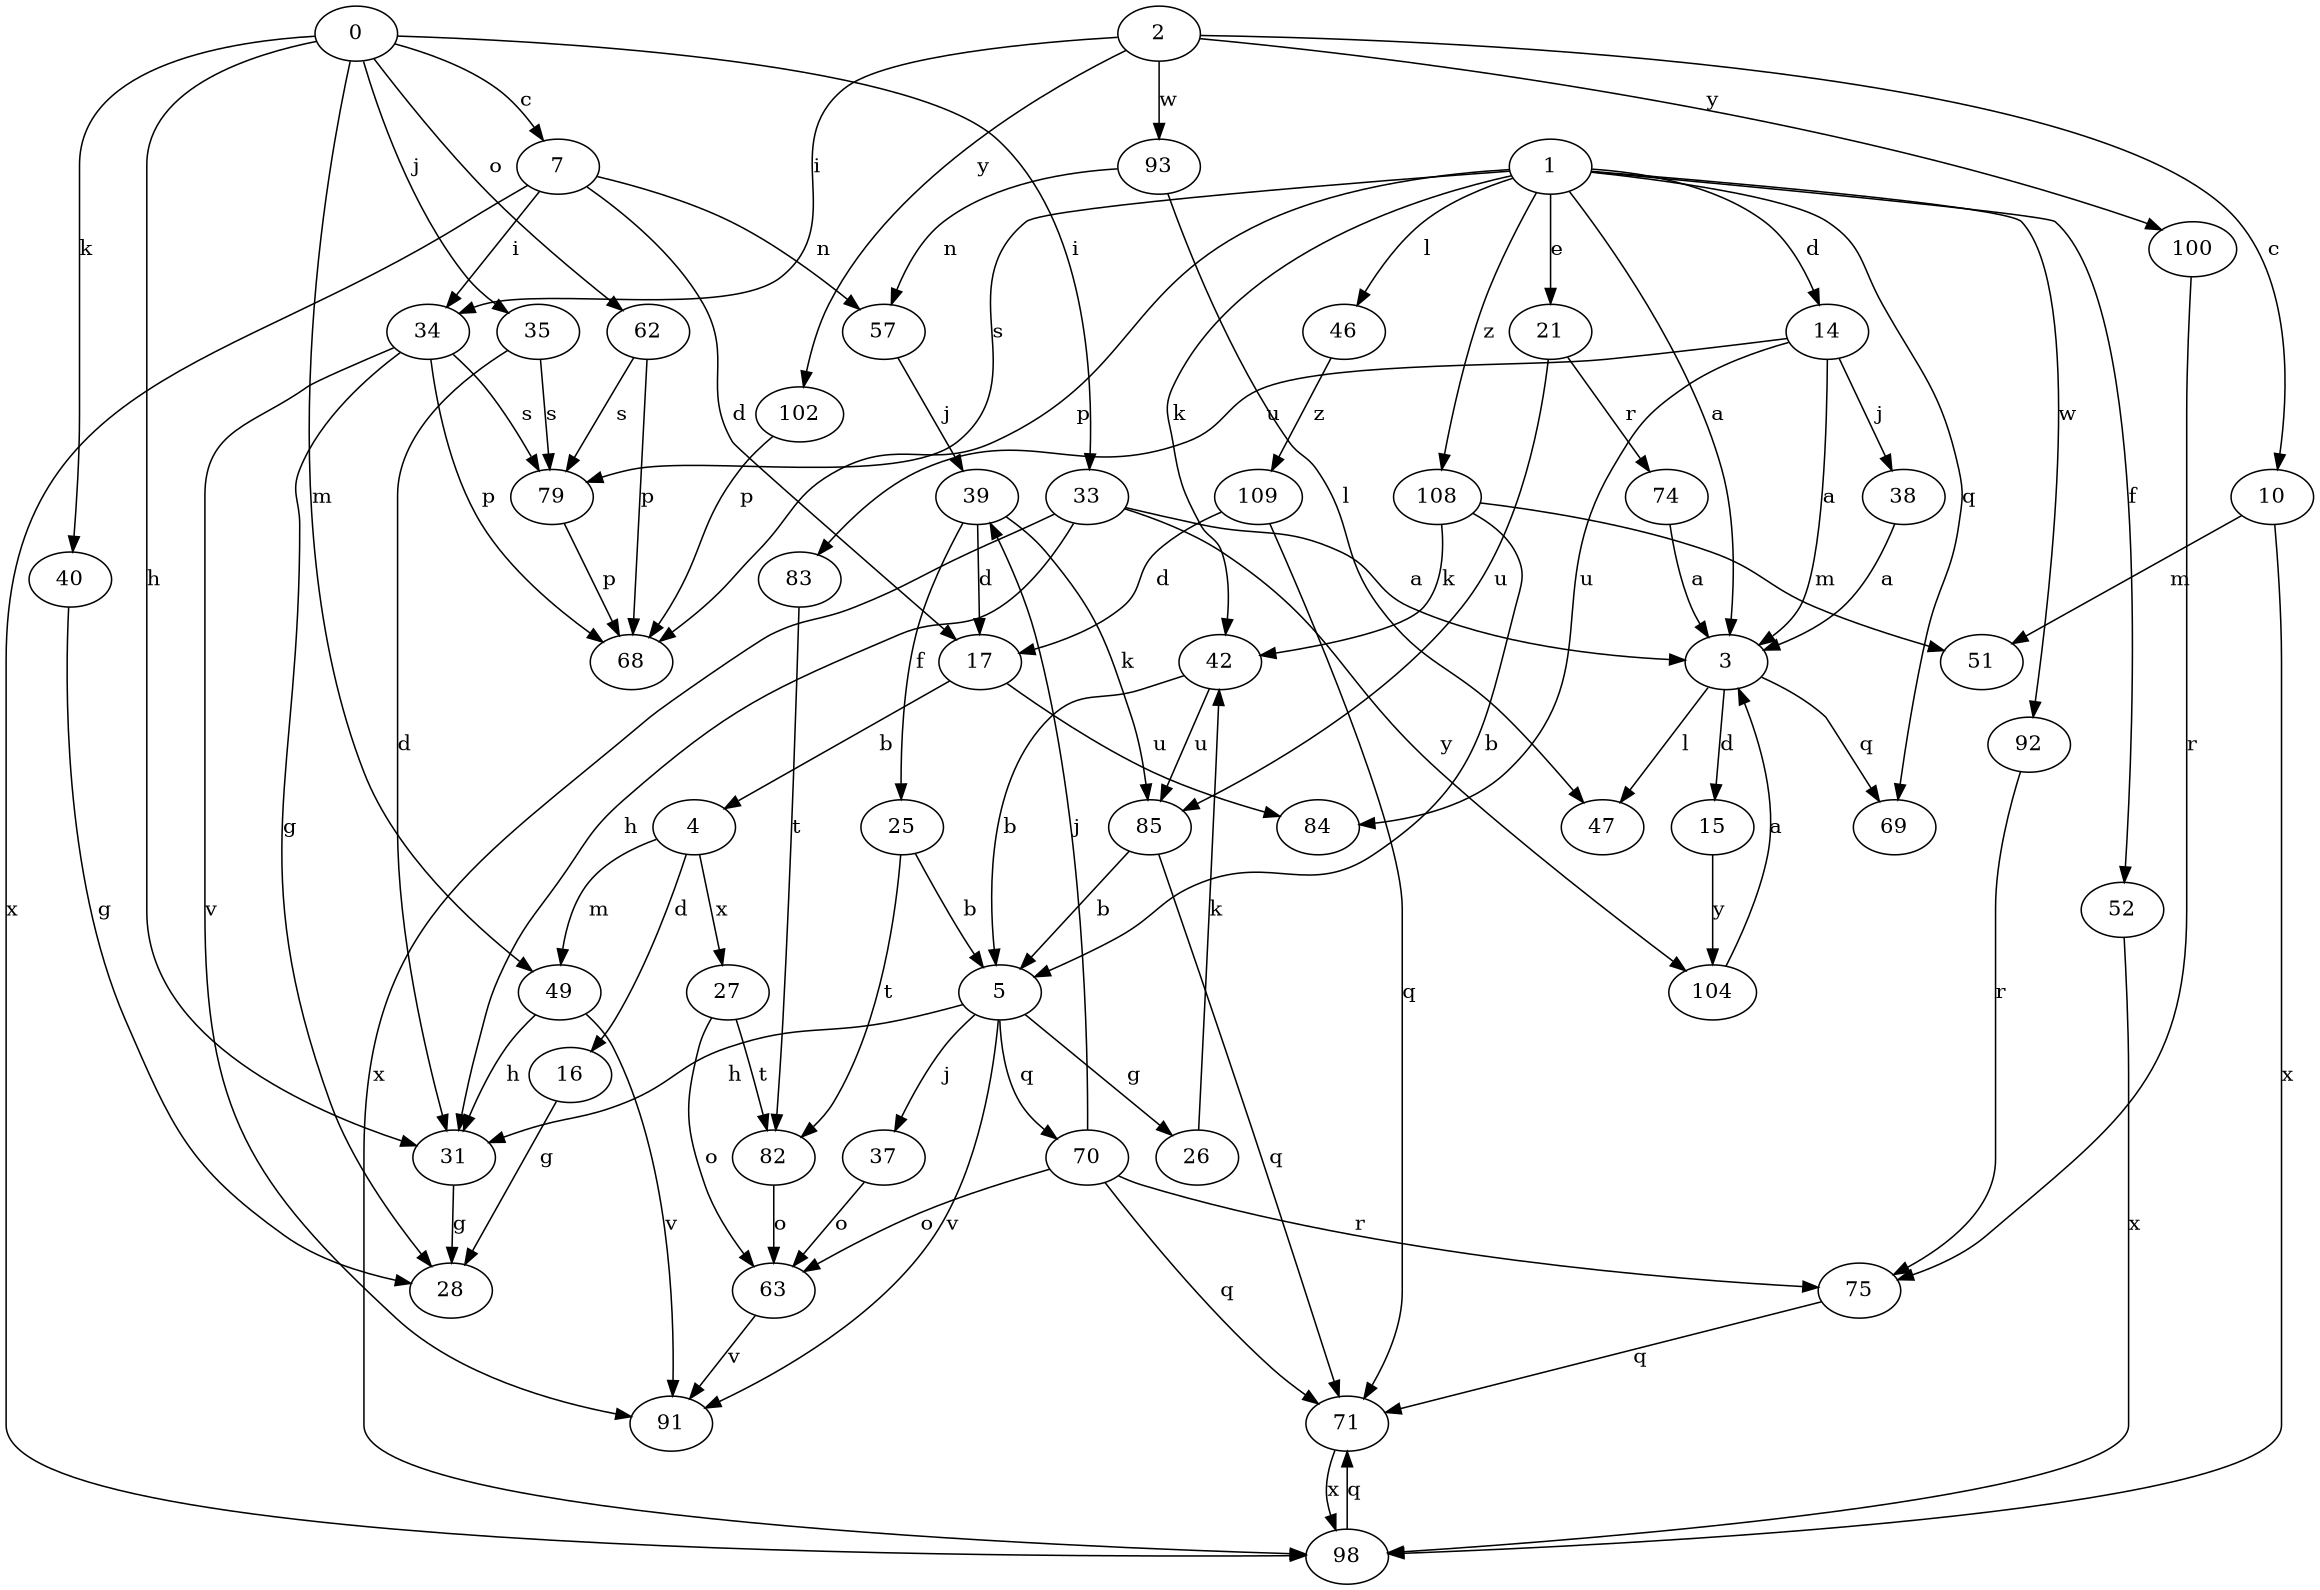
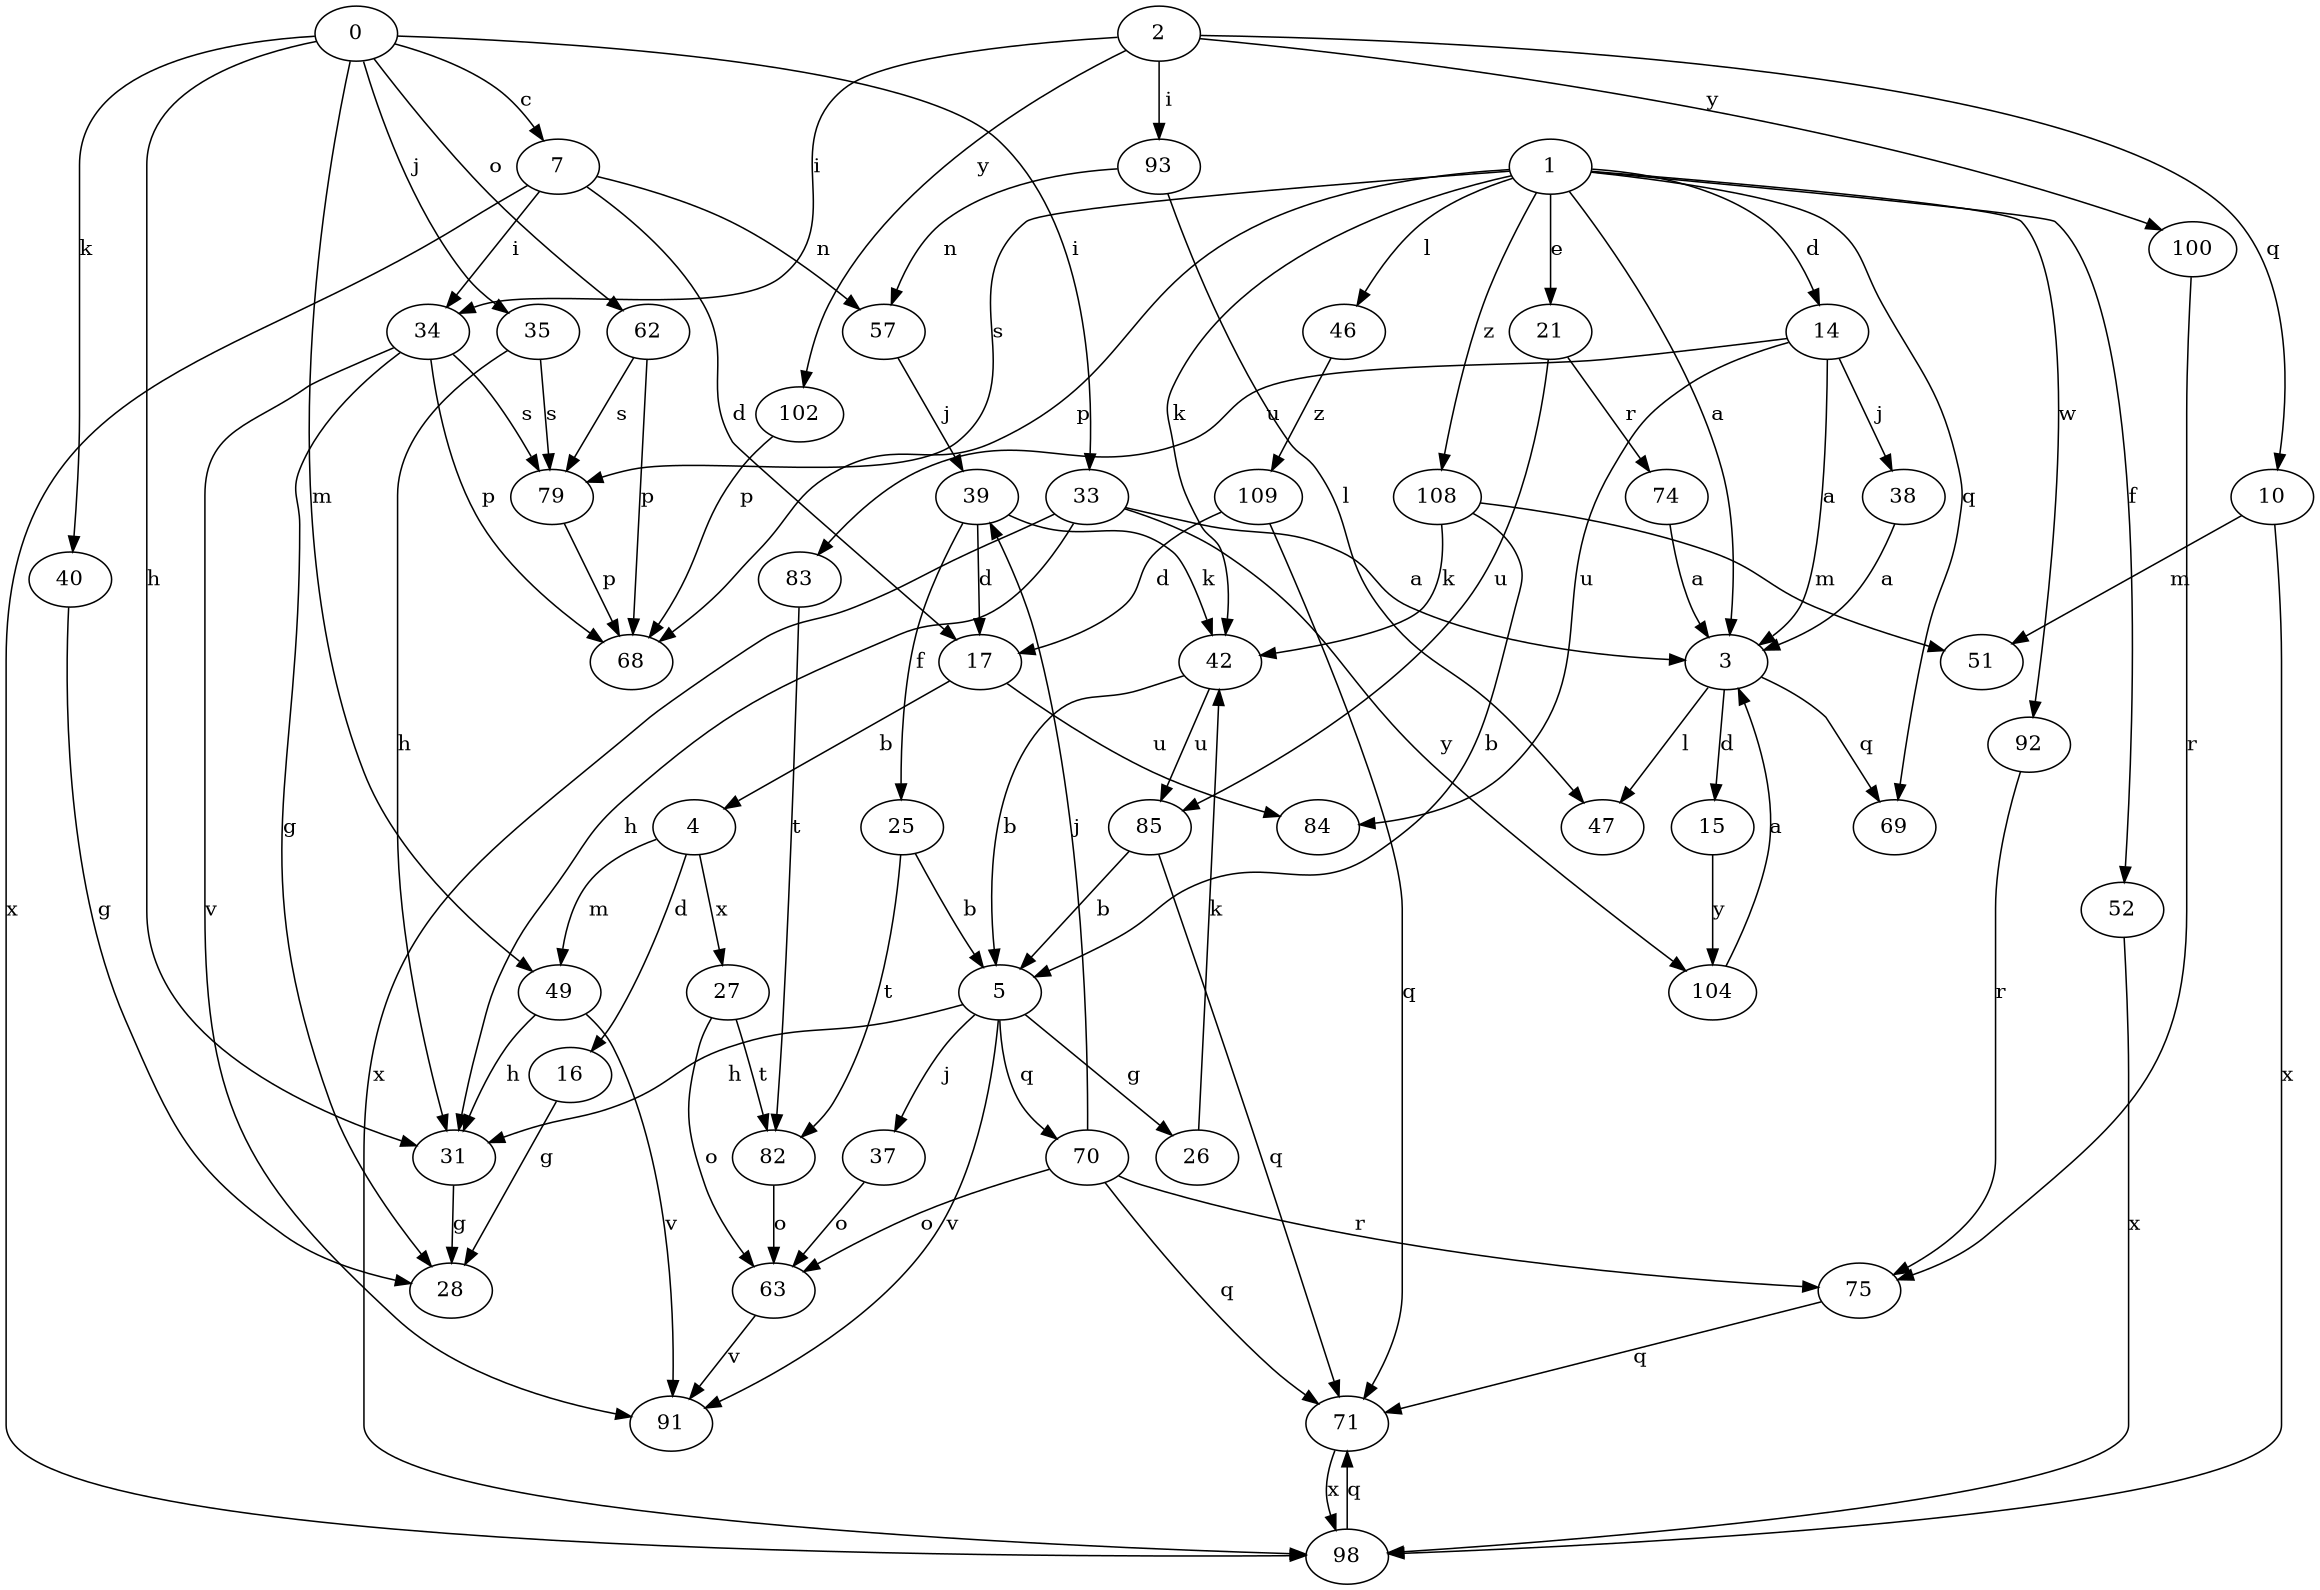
(1169, 100) -> (1169, 100)
(2274, 249) -> (2274, 249)
(1102, 636) -> (1130, 532)
(405, 745) -> (405, 745)
